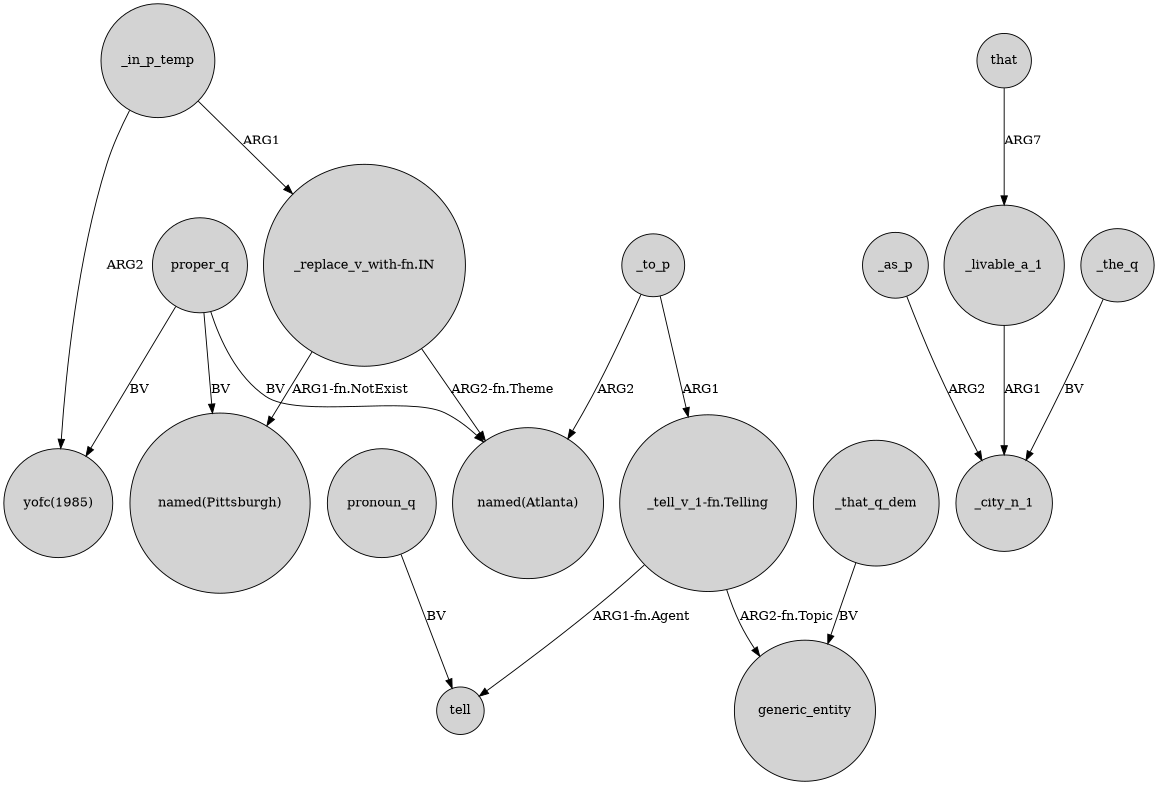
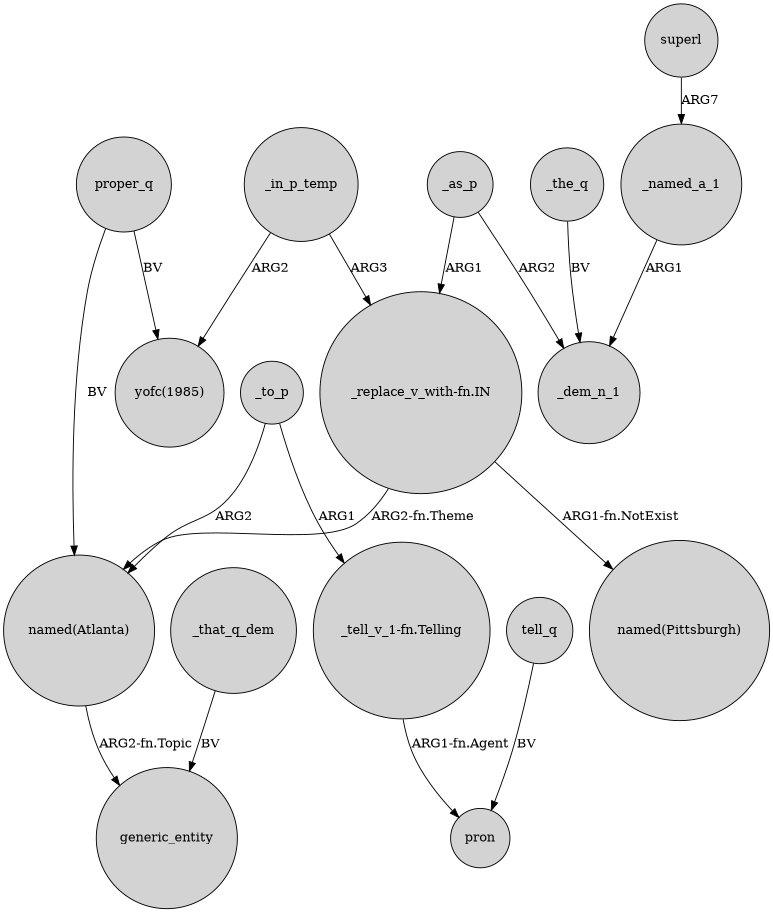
(1004, 61) -> (681, 40)
(262, 141) -> (369, 268)
none -> (448, 251)
(1004, 265) -> (681, 185)
(208, 358) -> none
(382, 503) -> (540, 631)
(1004, 503) -> (589, 393)
(738, 620) -> (96, 743)
(460, 711) -> (480, 838)
